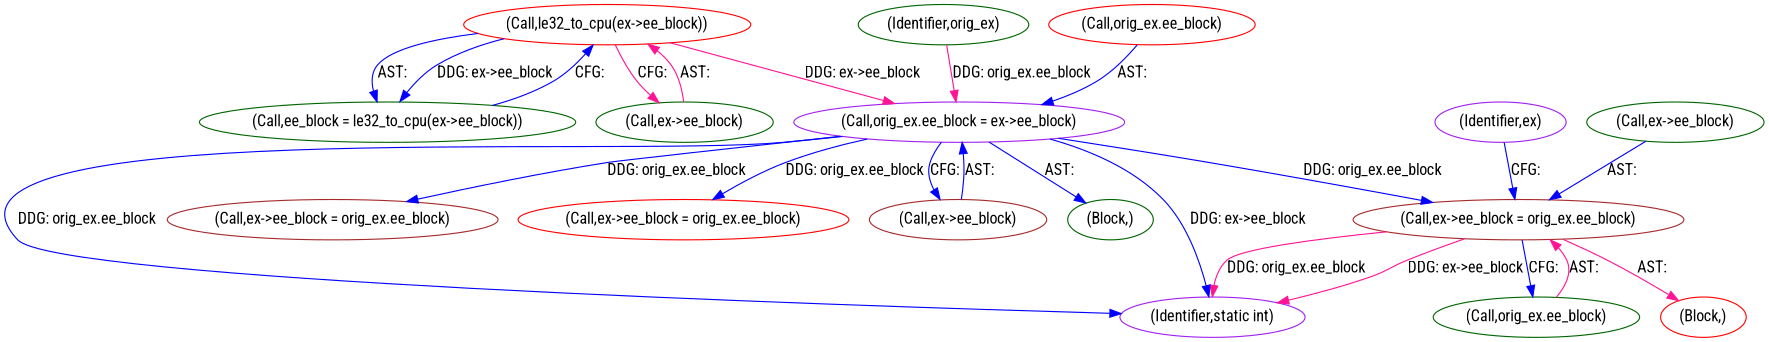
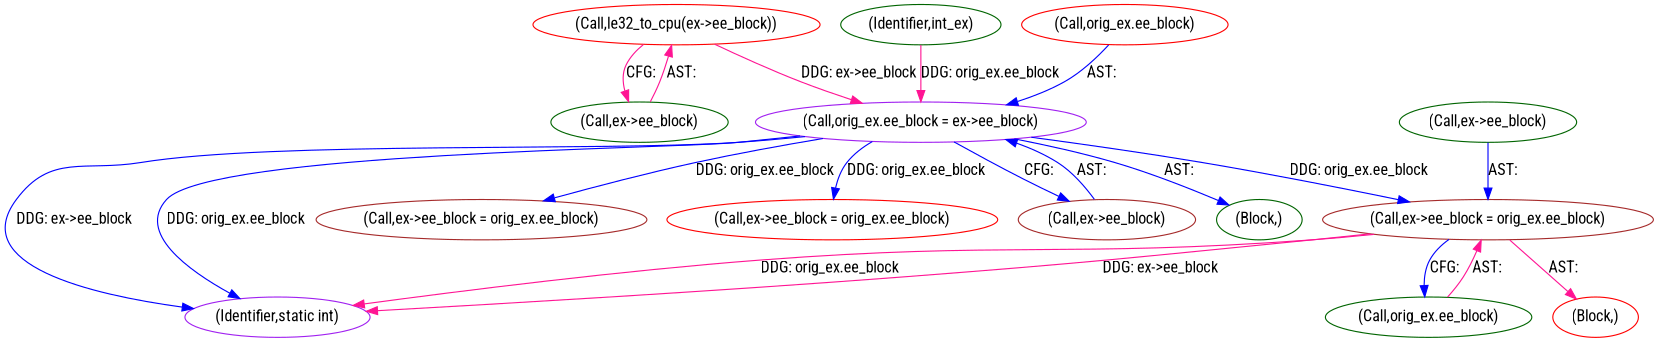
(944, 25) -> (921, 25)
(388, 122) -> none
(1501, 122) -> none
